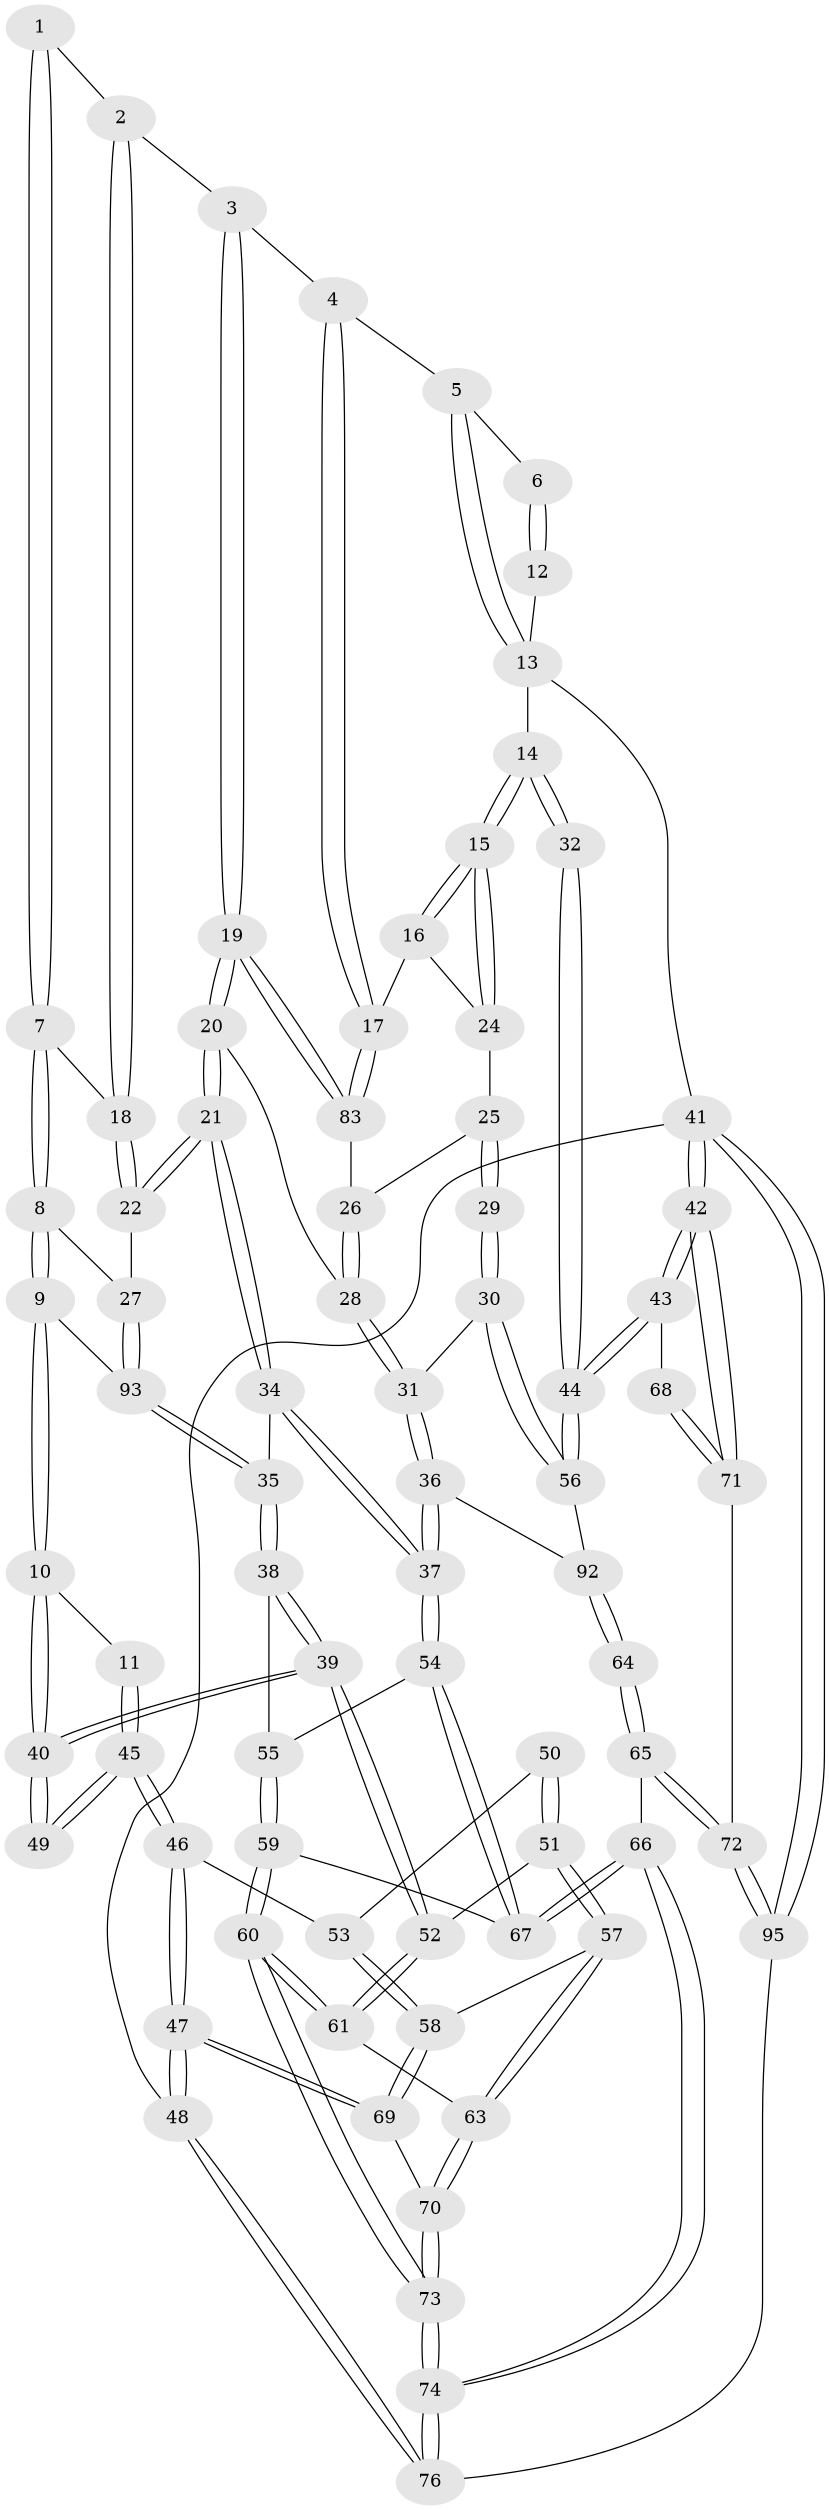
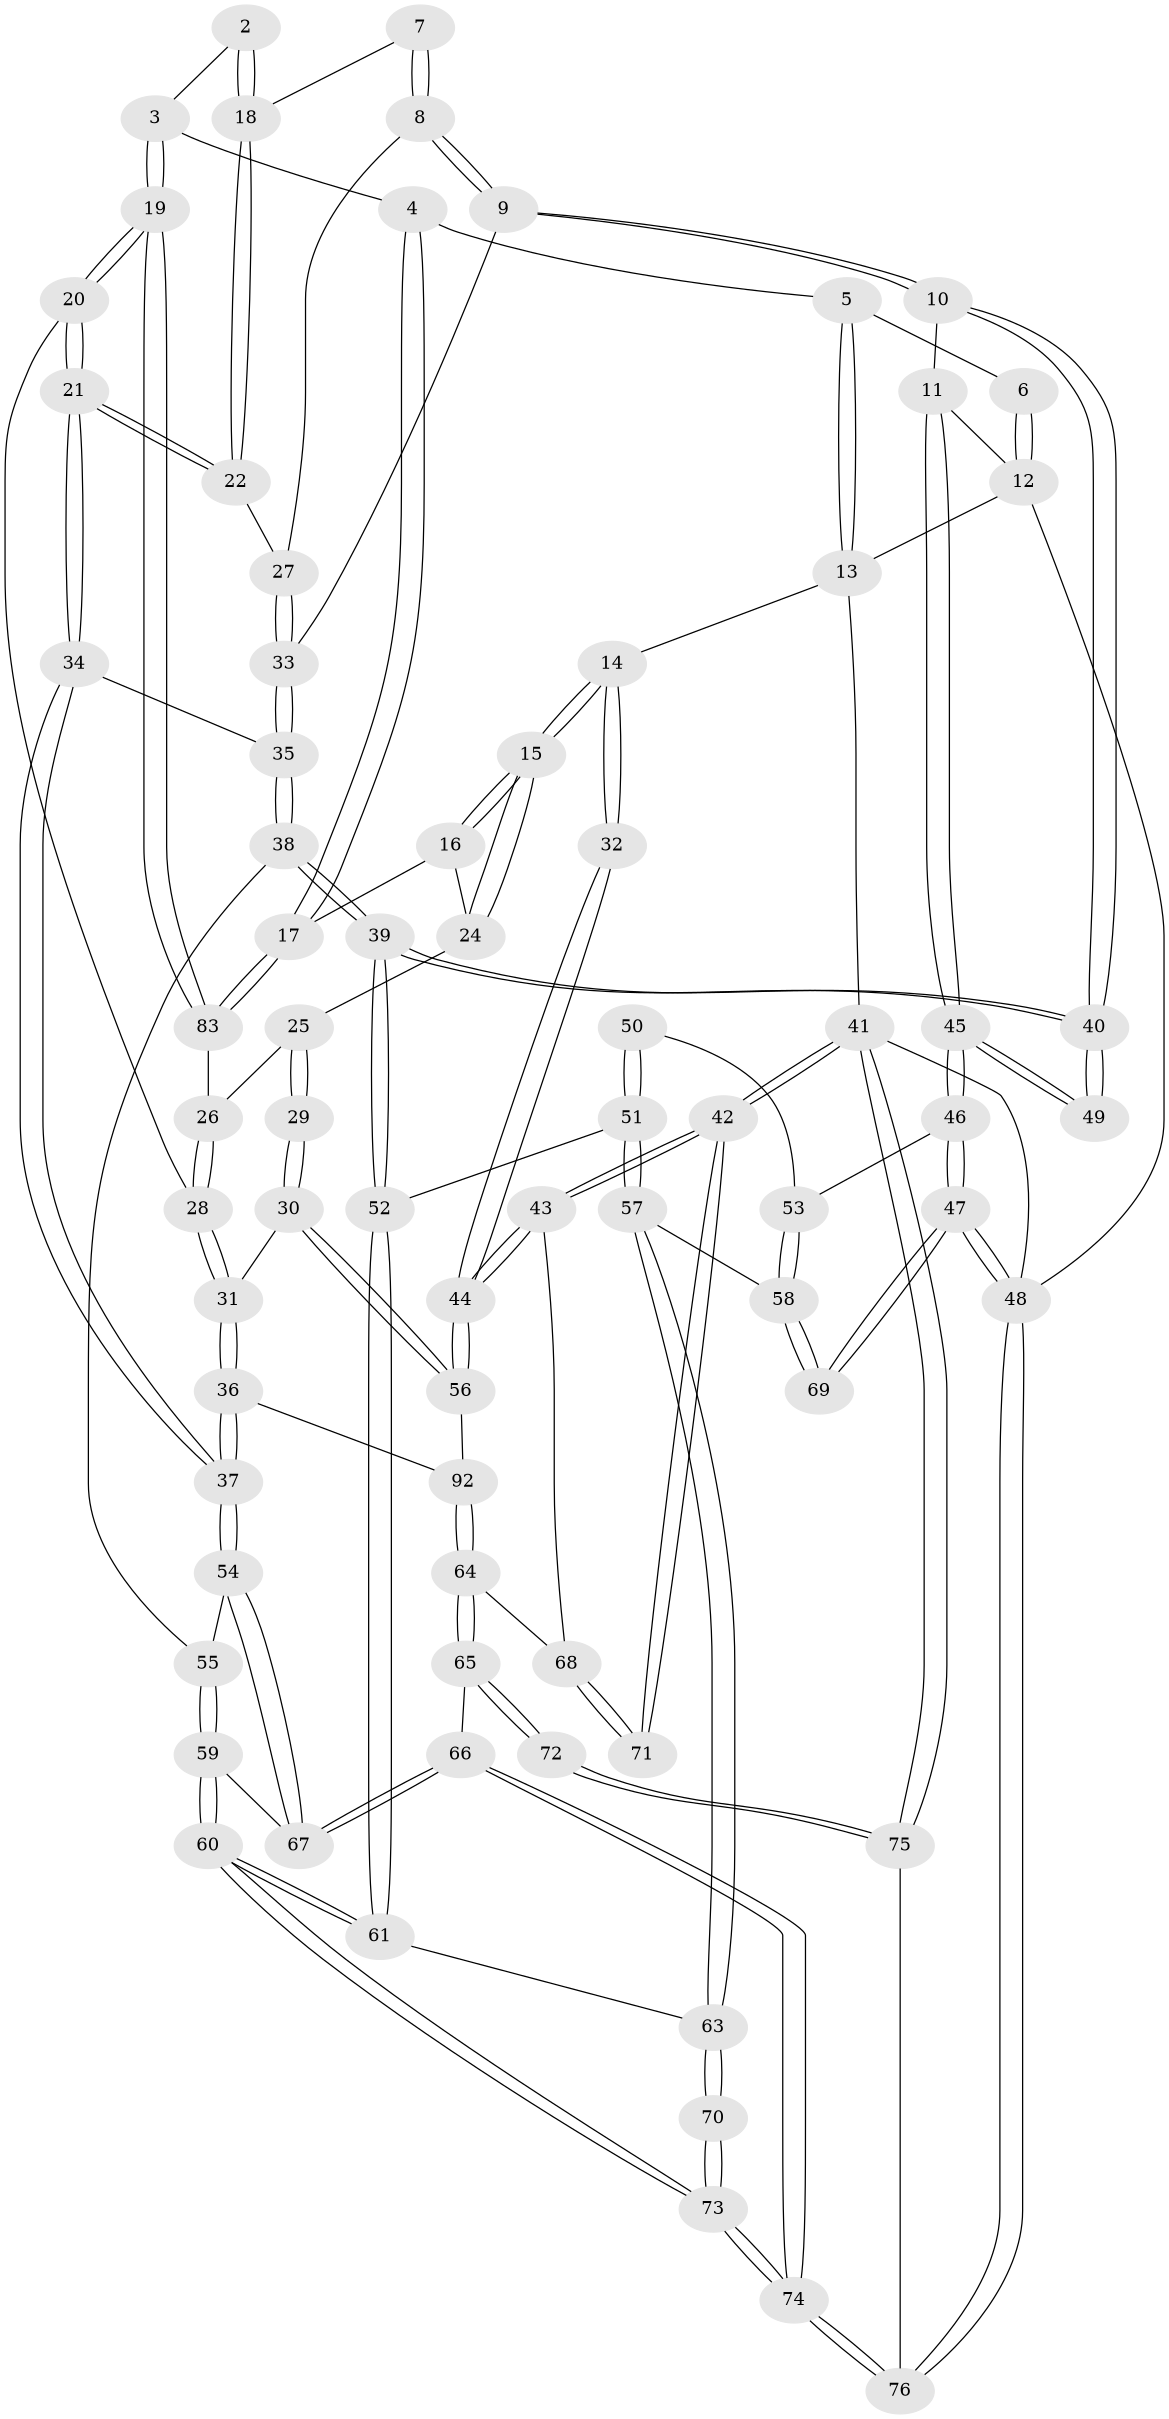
(40, 28) -> none
none -> (978, 437)
none -> (1161, 909)
(131, 1391) -> (284, 664)
none -> (516, 1619)
(732, 1664) -> none
(774, 1937) -> (900, 1846)
(408, 2164) -> none
